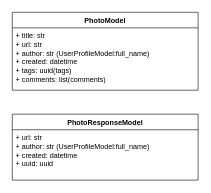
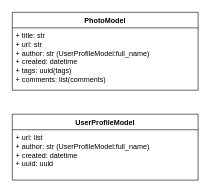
(105, 123) -> (105, 123)
(91, 151) -> (91, 151)
